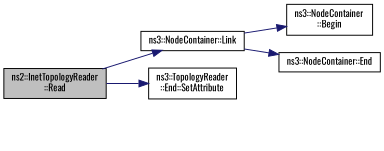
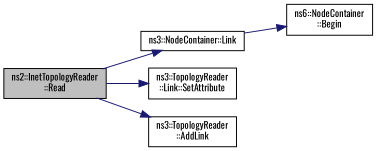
(330, 20) -> (330, 20)
(330, 62) -> none
(193, 83) -> (193, 83)
none -> (193, 132)
